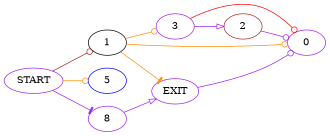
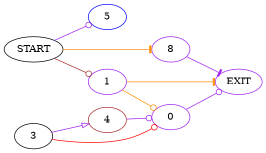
(175, 26) -> (34, 136)
(243, 26) -> (107, 120)
(139, 35) -> none
(107, 43) -> (107, 82)
(244, 75) -> (201, 101)
(34, 81) -> (34, 49)
(73, 81) -> (70, 33)
(71, 100) -> (106, 49)
(137, 107) -> (202, 64)
